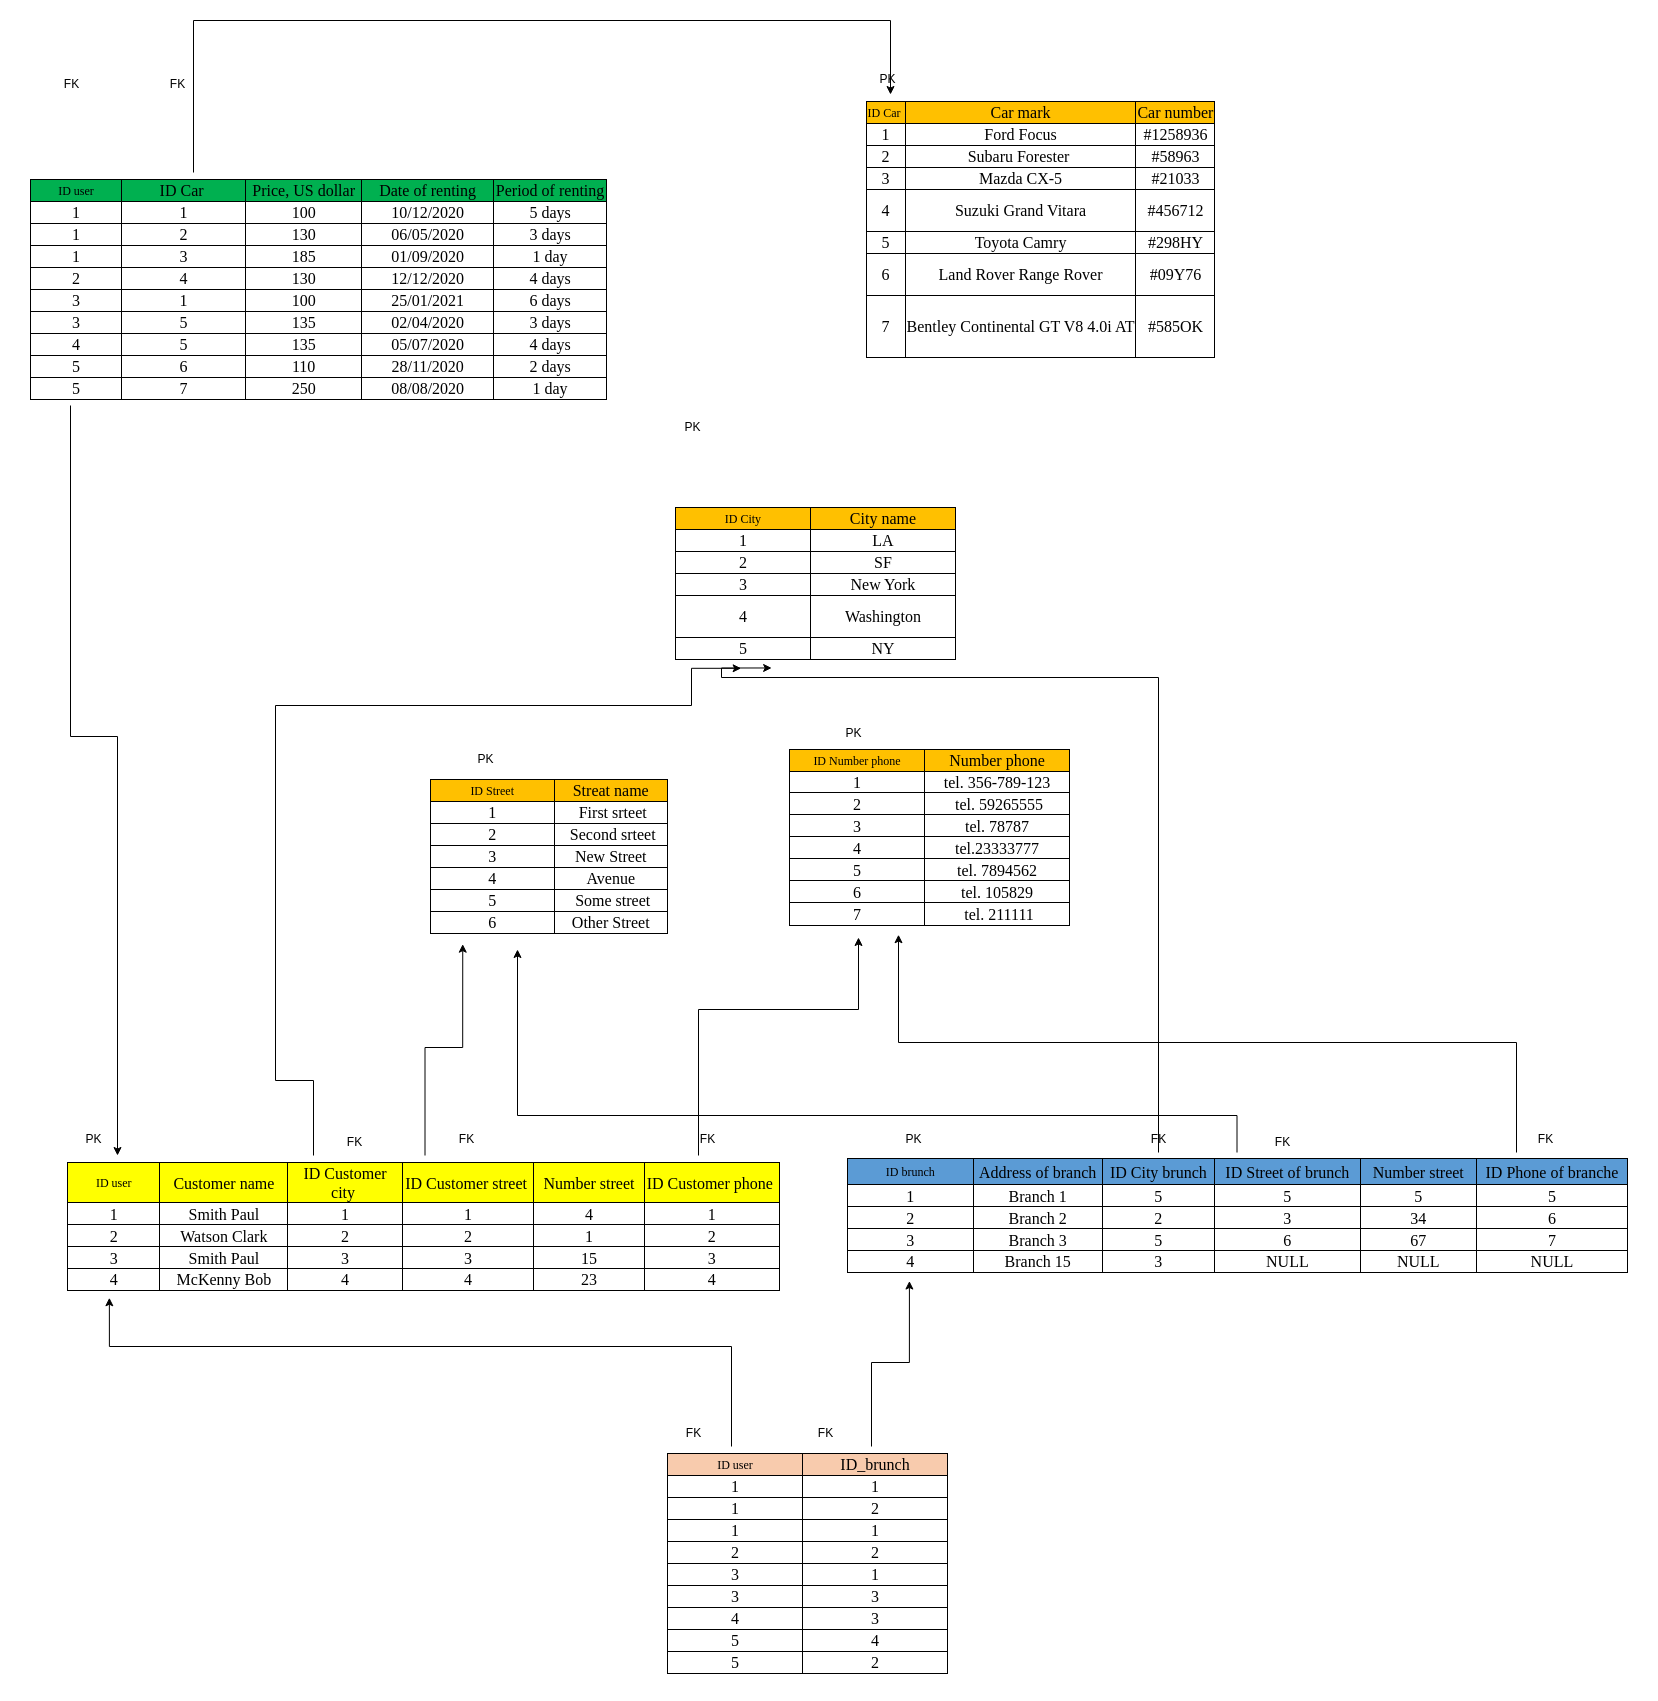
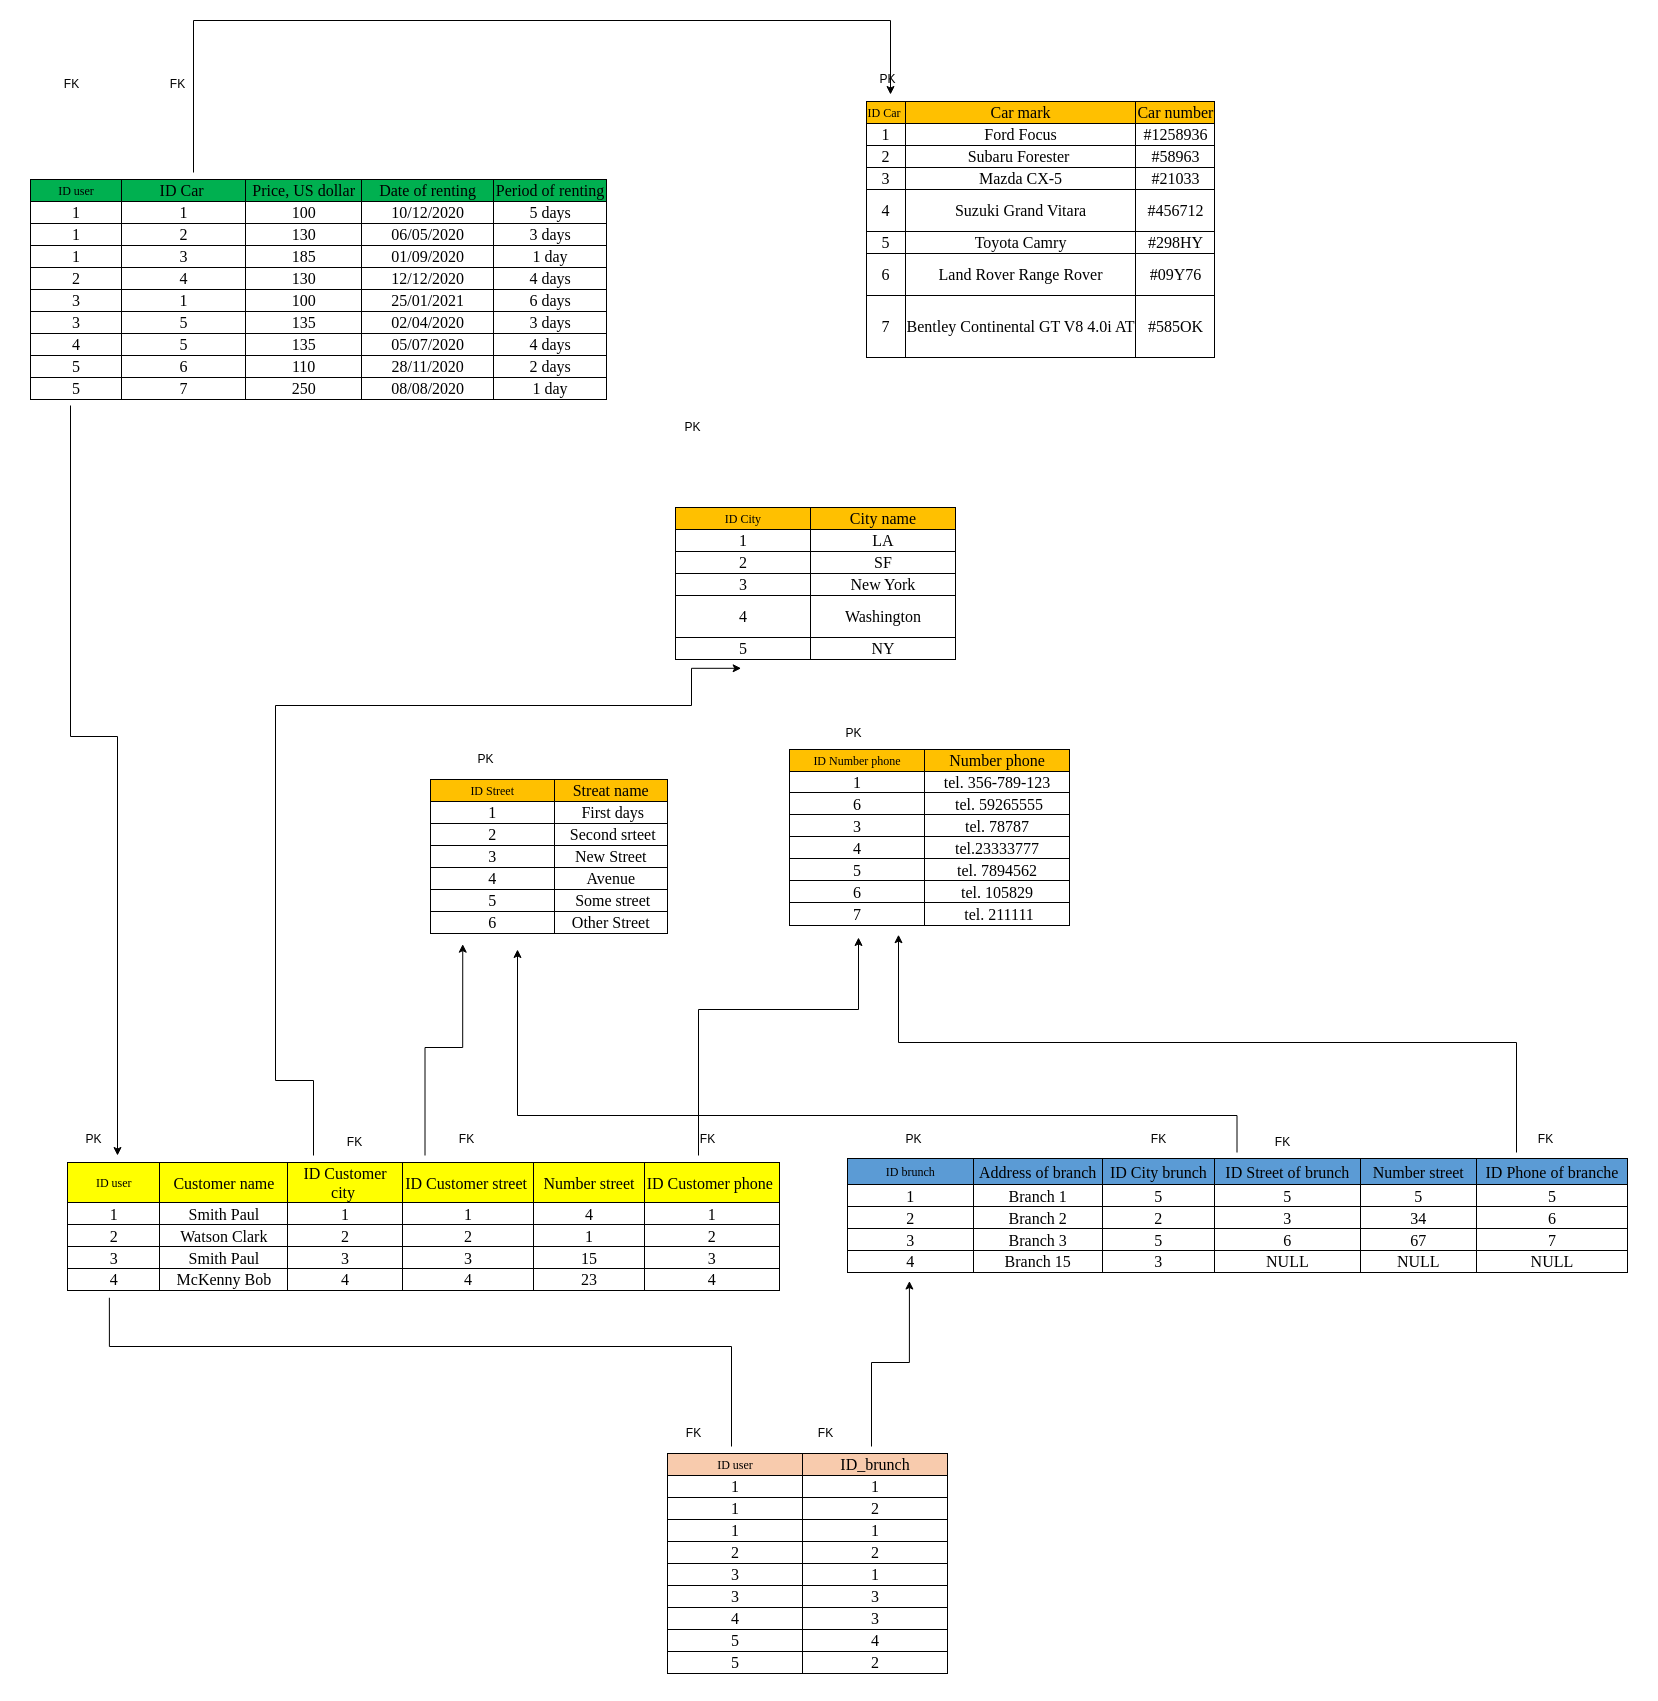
(1159, 694) -> none
(930, 838) -> (930, 838)
(549, 857) -> (549, 857)
(109, 1306) -> (109, 1303)
